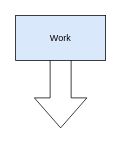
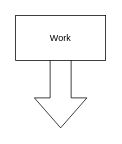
(60, 38) -> (60, 38)
